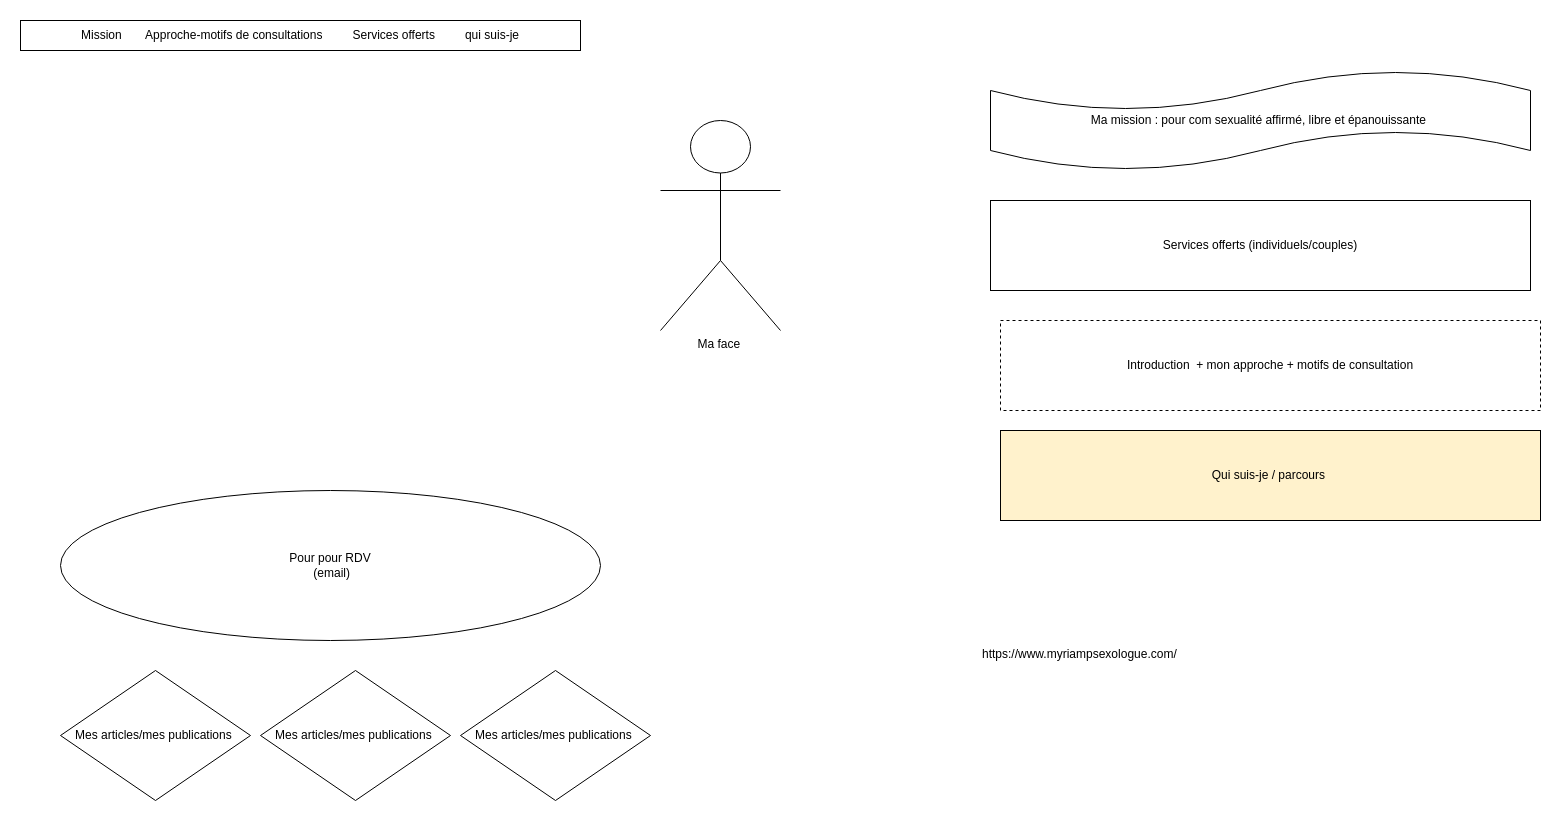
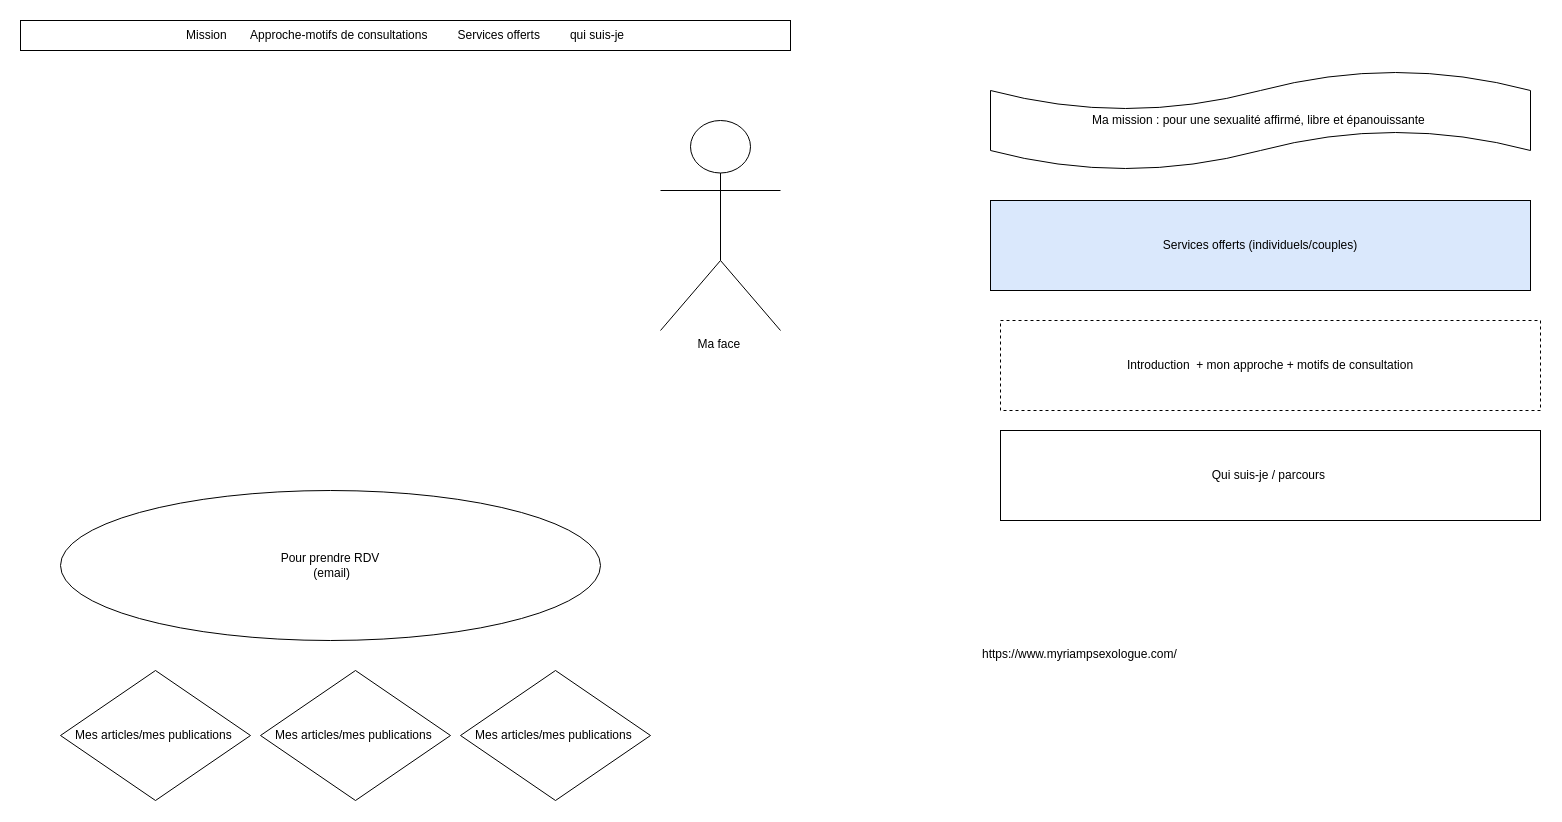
(301, 36) -> (406, 36)
(1261, 121) -> (1261, 121)
(1261, 246) -> (1261, 246)
(1271, 476) -> (1271, 476)
(331, 566) -> (331, 566)
